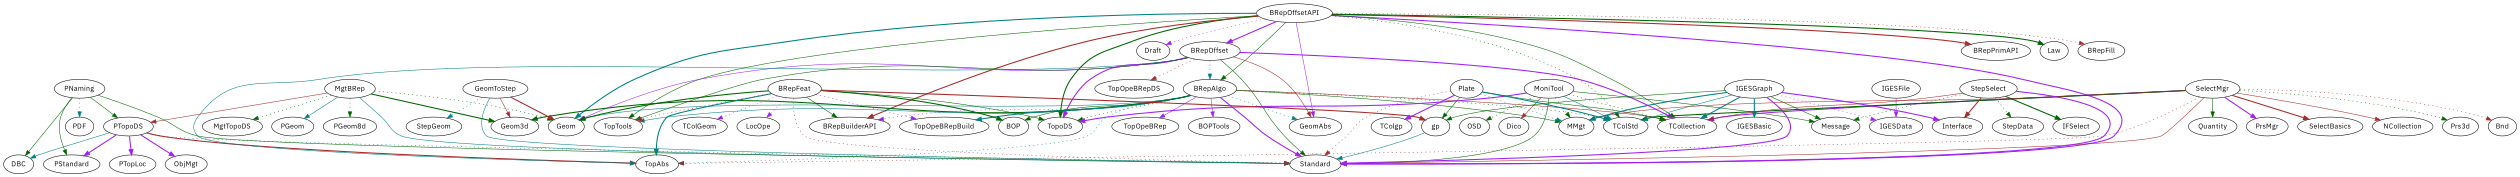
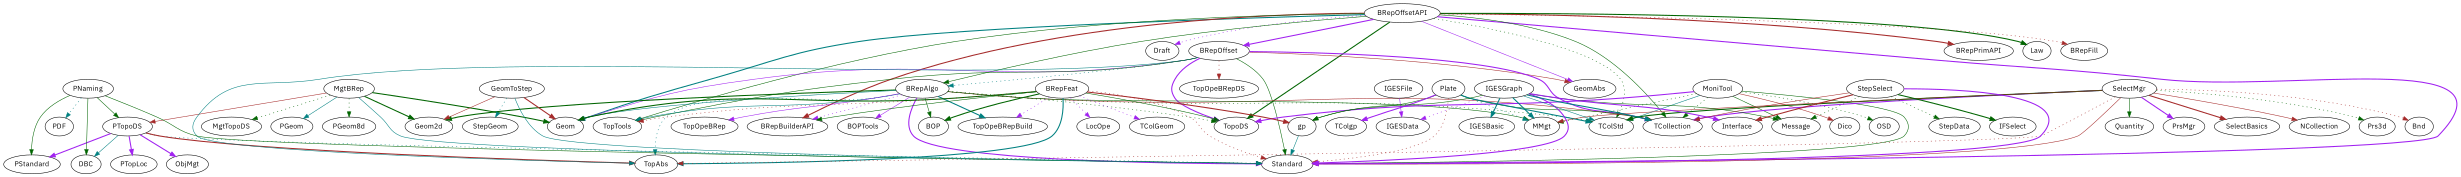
(462, 101) -> (458, 106)
(1251, 103) -> none
(515, 127) -> (429, 127)
